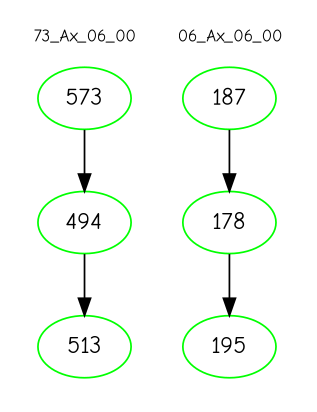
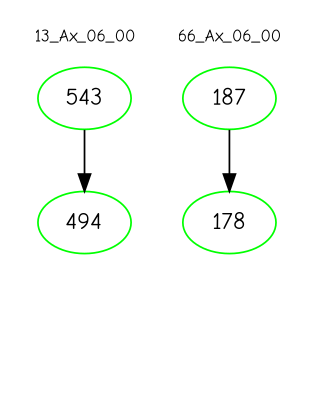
(85, 37) -> (85, 37)
(230, 37) -> (230, 37)
(85, 98) -> (85, 98)
(85, 347) -> none
(229, 347) -> none
